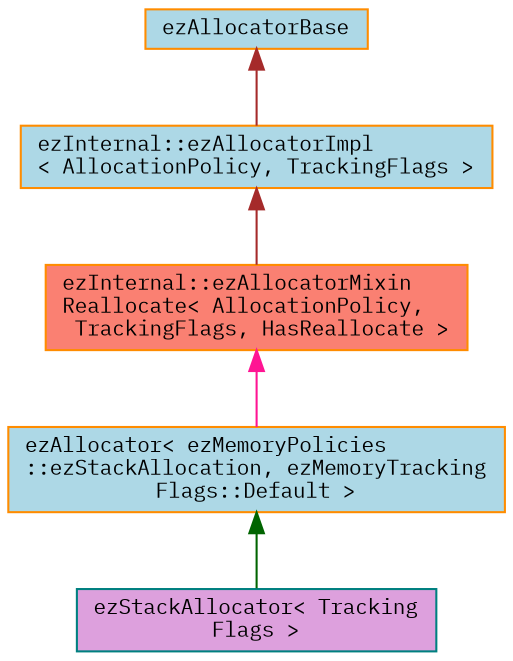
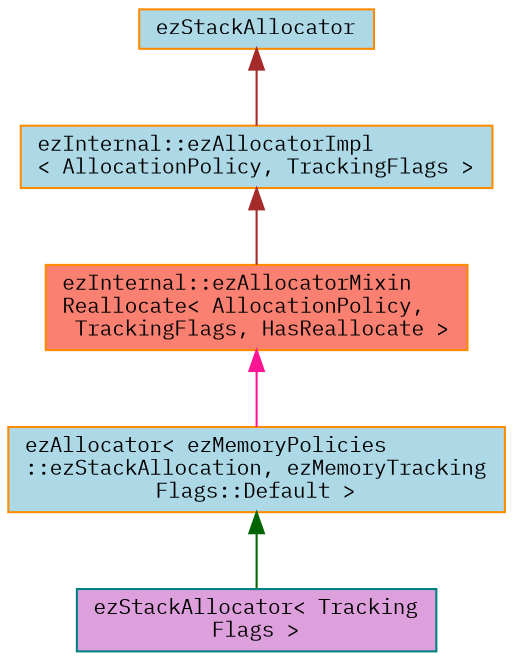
(257, 29) -> (257, 29)
